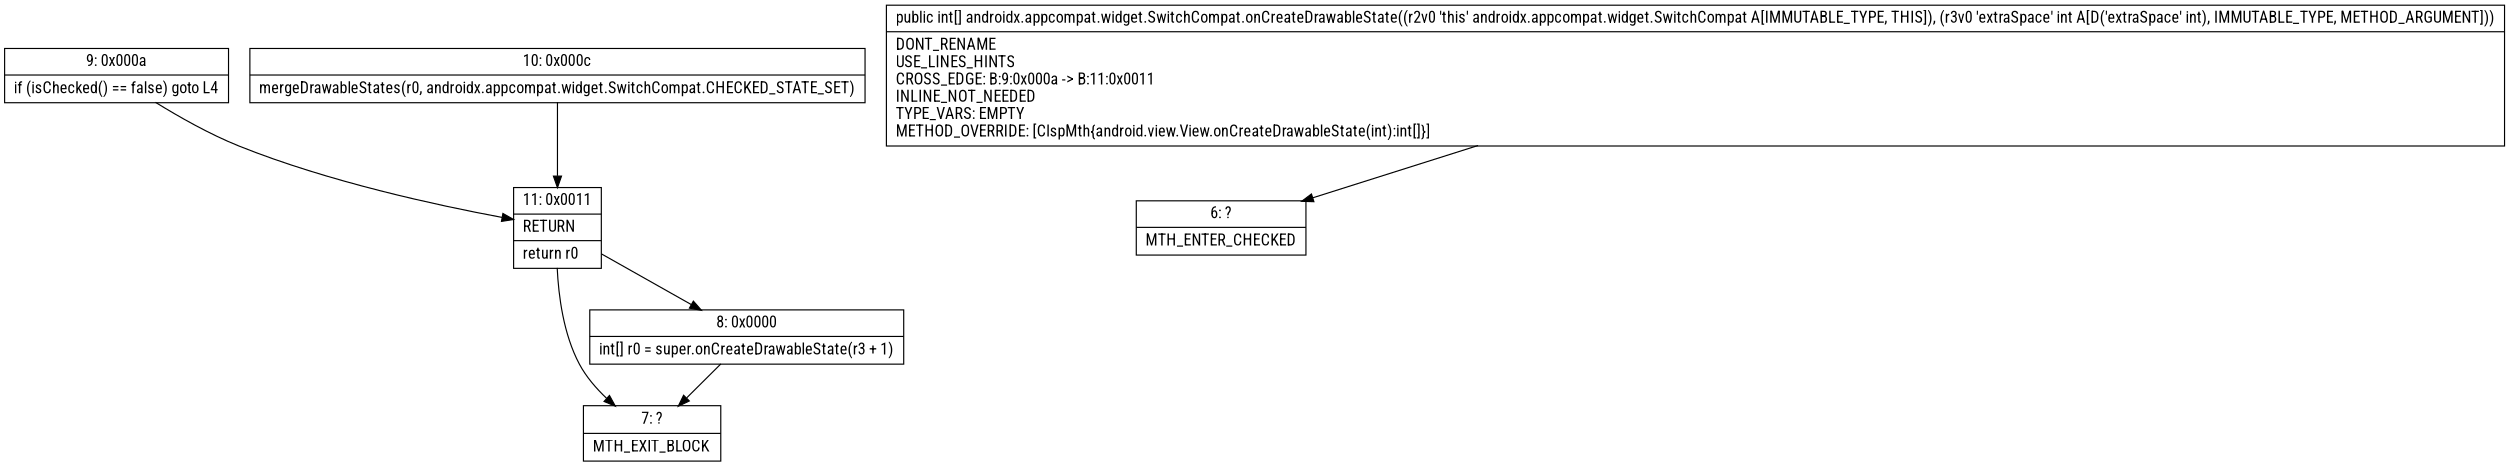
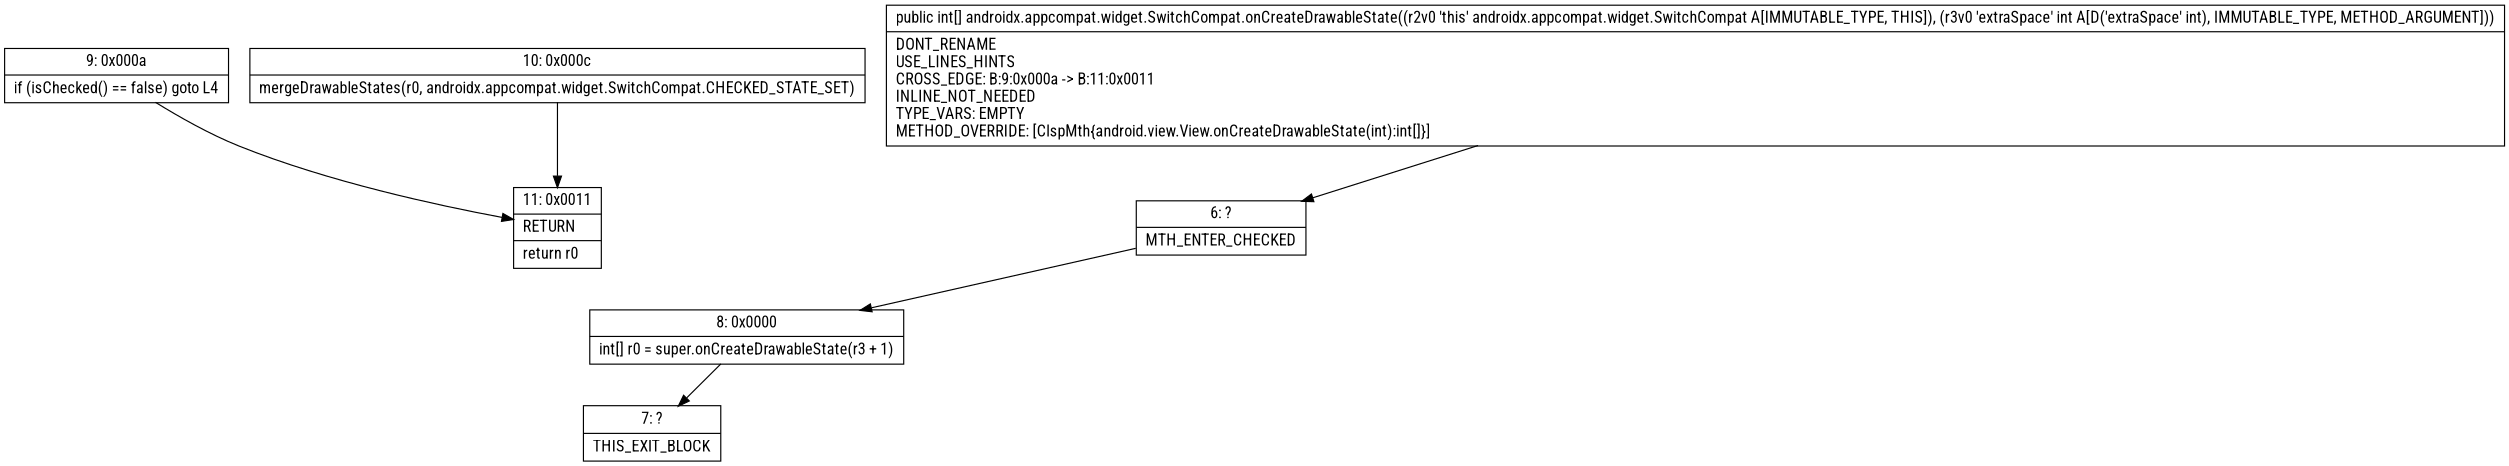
(646, 279) -> (1004, 278)
(569, 338) -> none
(652, 447) -> (652, 447)
